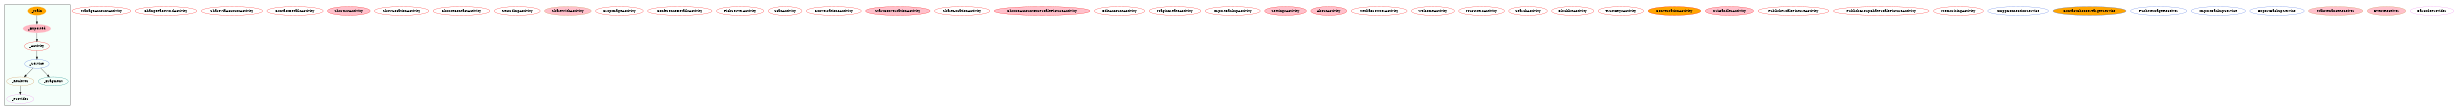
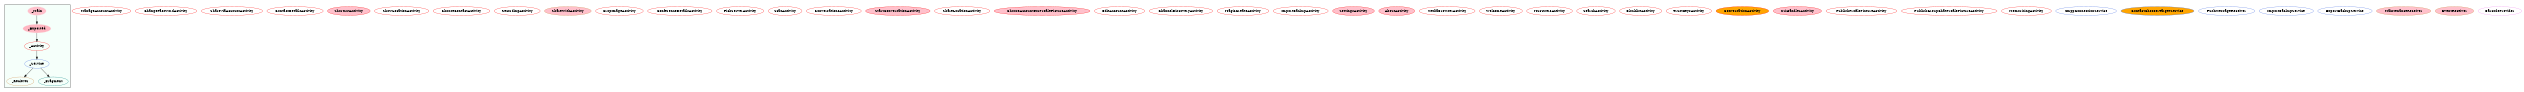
(37, 11) -> (37, 11)
none -> (1181, 11)
(20, 99) -> none
